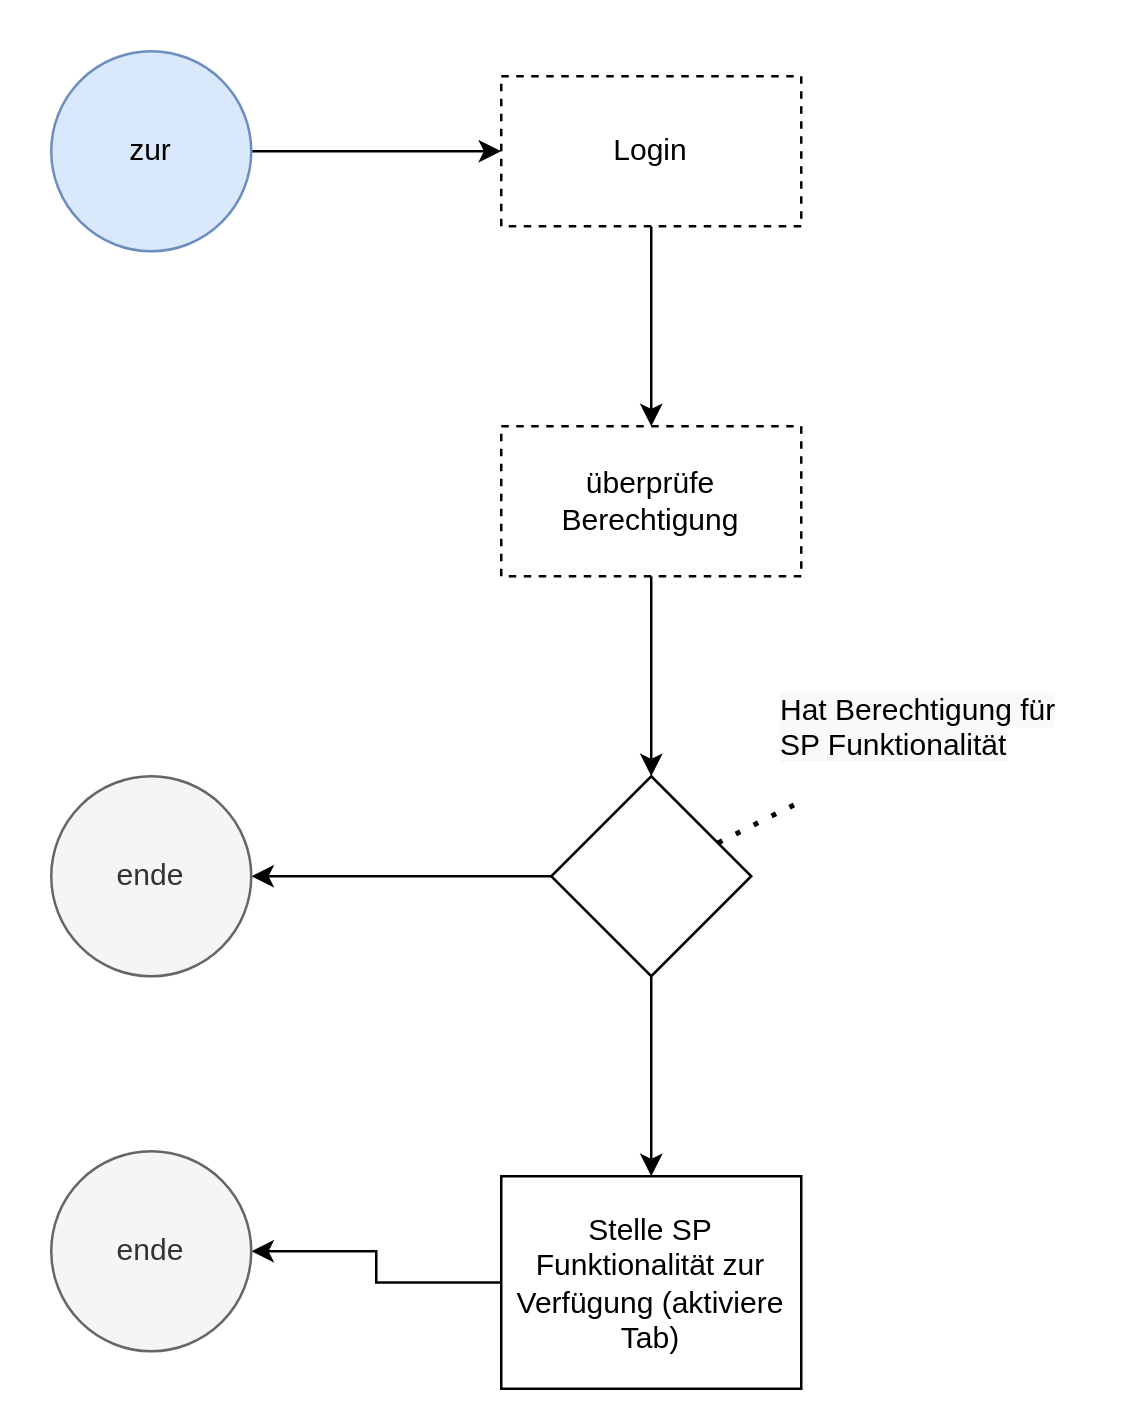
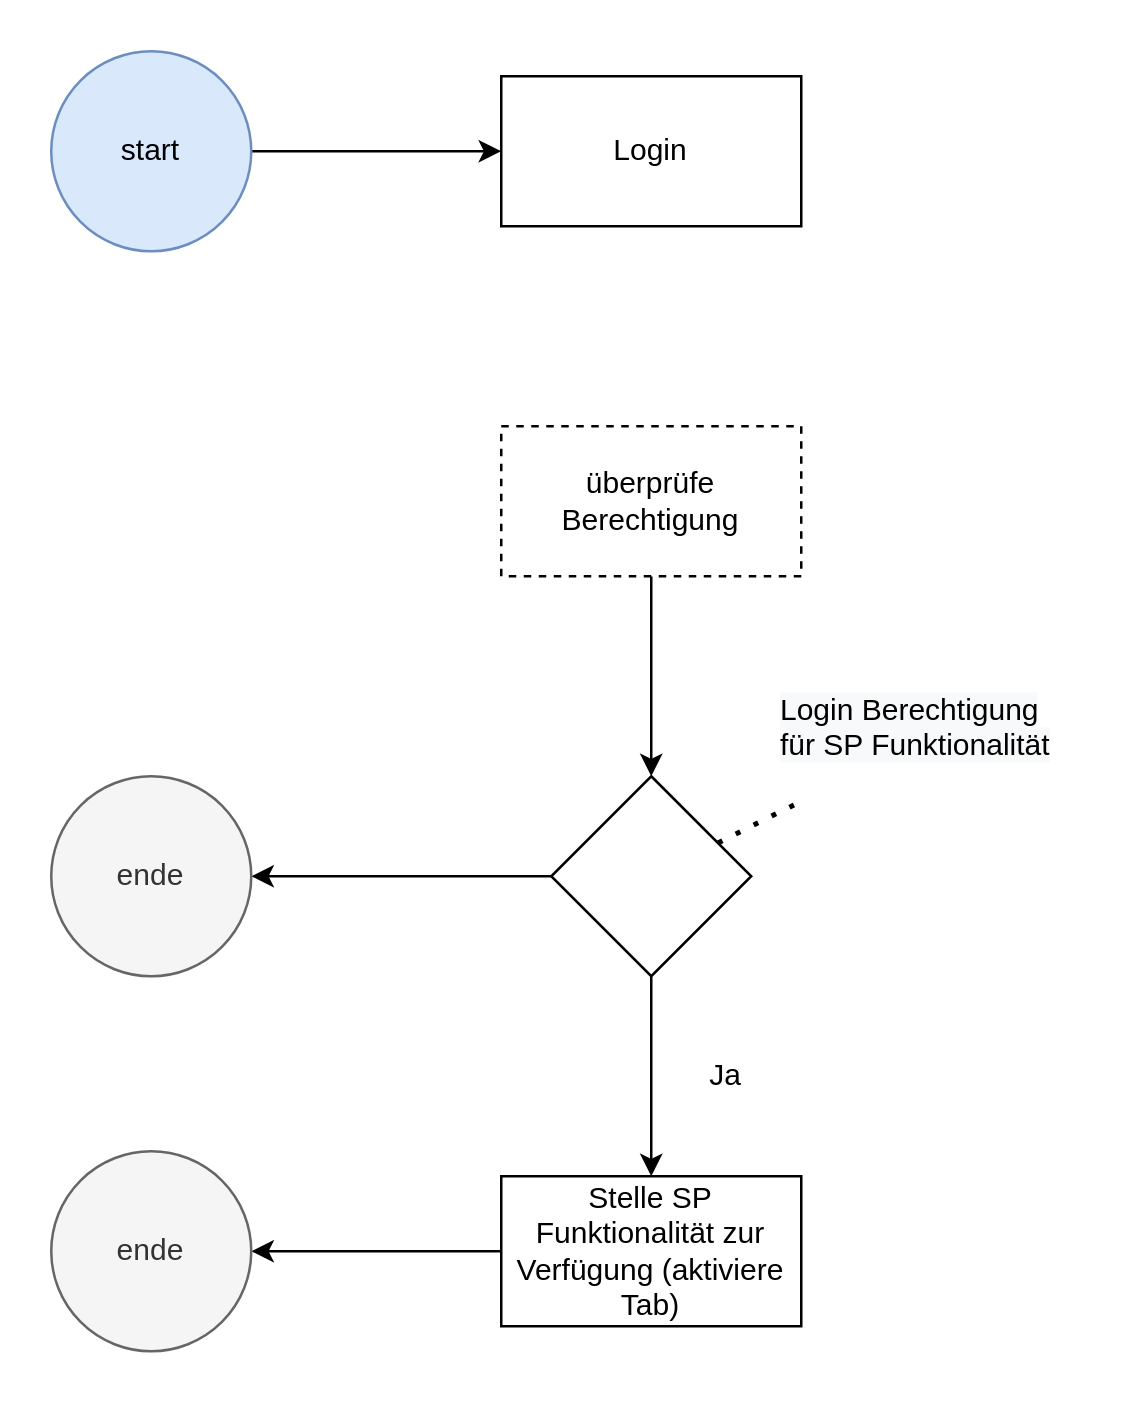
(151, 151) -> (151, 151)
(651, 151) -> (651, 151)
(651, 318) -> none
(929, 730) -> (929, 748)
none -> (726, 1076)
(651, 1283) -> (651, 1251)
